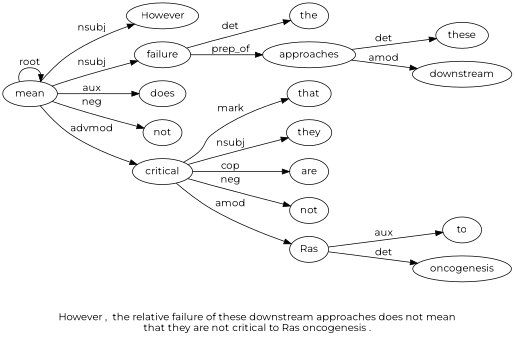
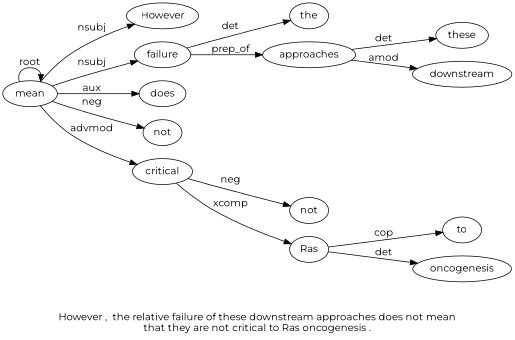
(309, 94) -> none
(309, 133) -> none
(309, 172) -> none
(231, 204) -> (231, 204)
(384, 233) -> (384, 233)
